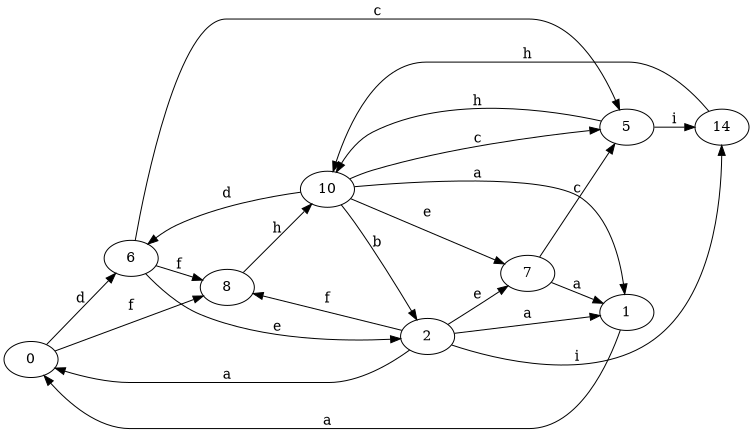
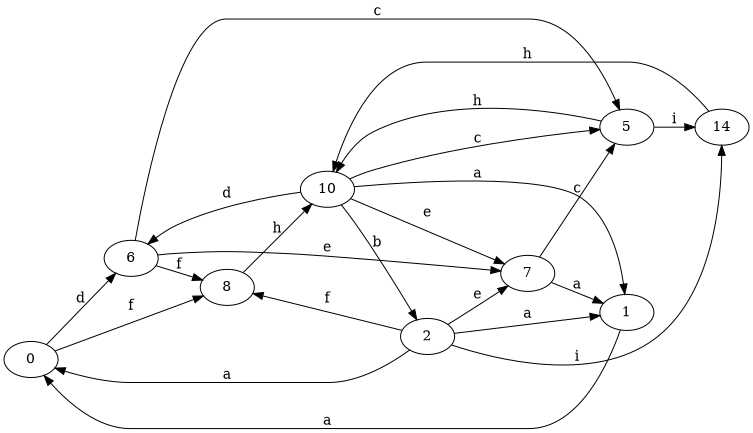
(260, 331) -> (324, 256)
